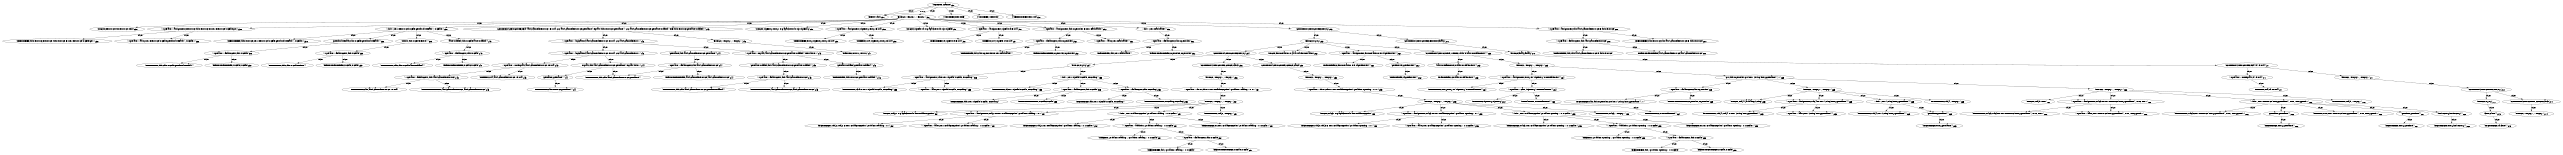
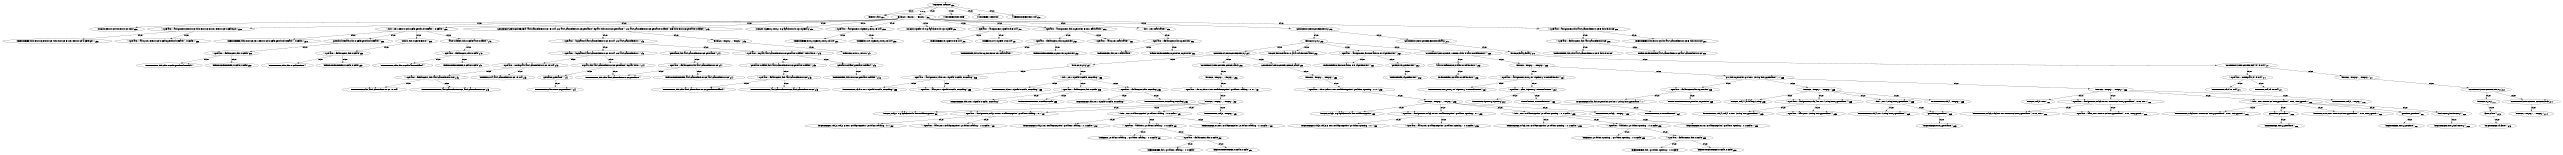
none -> (2226, 90)
